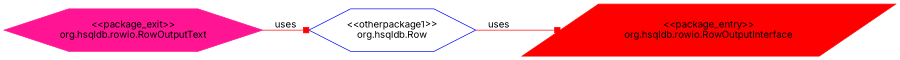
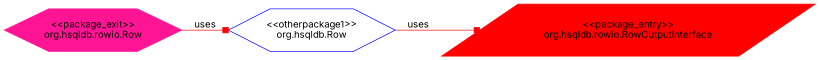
(133, 30) -> (93, 30)
